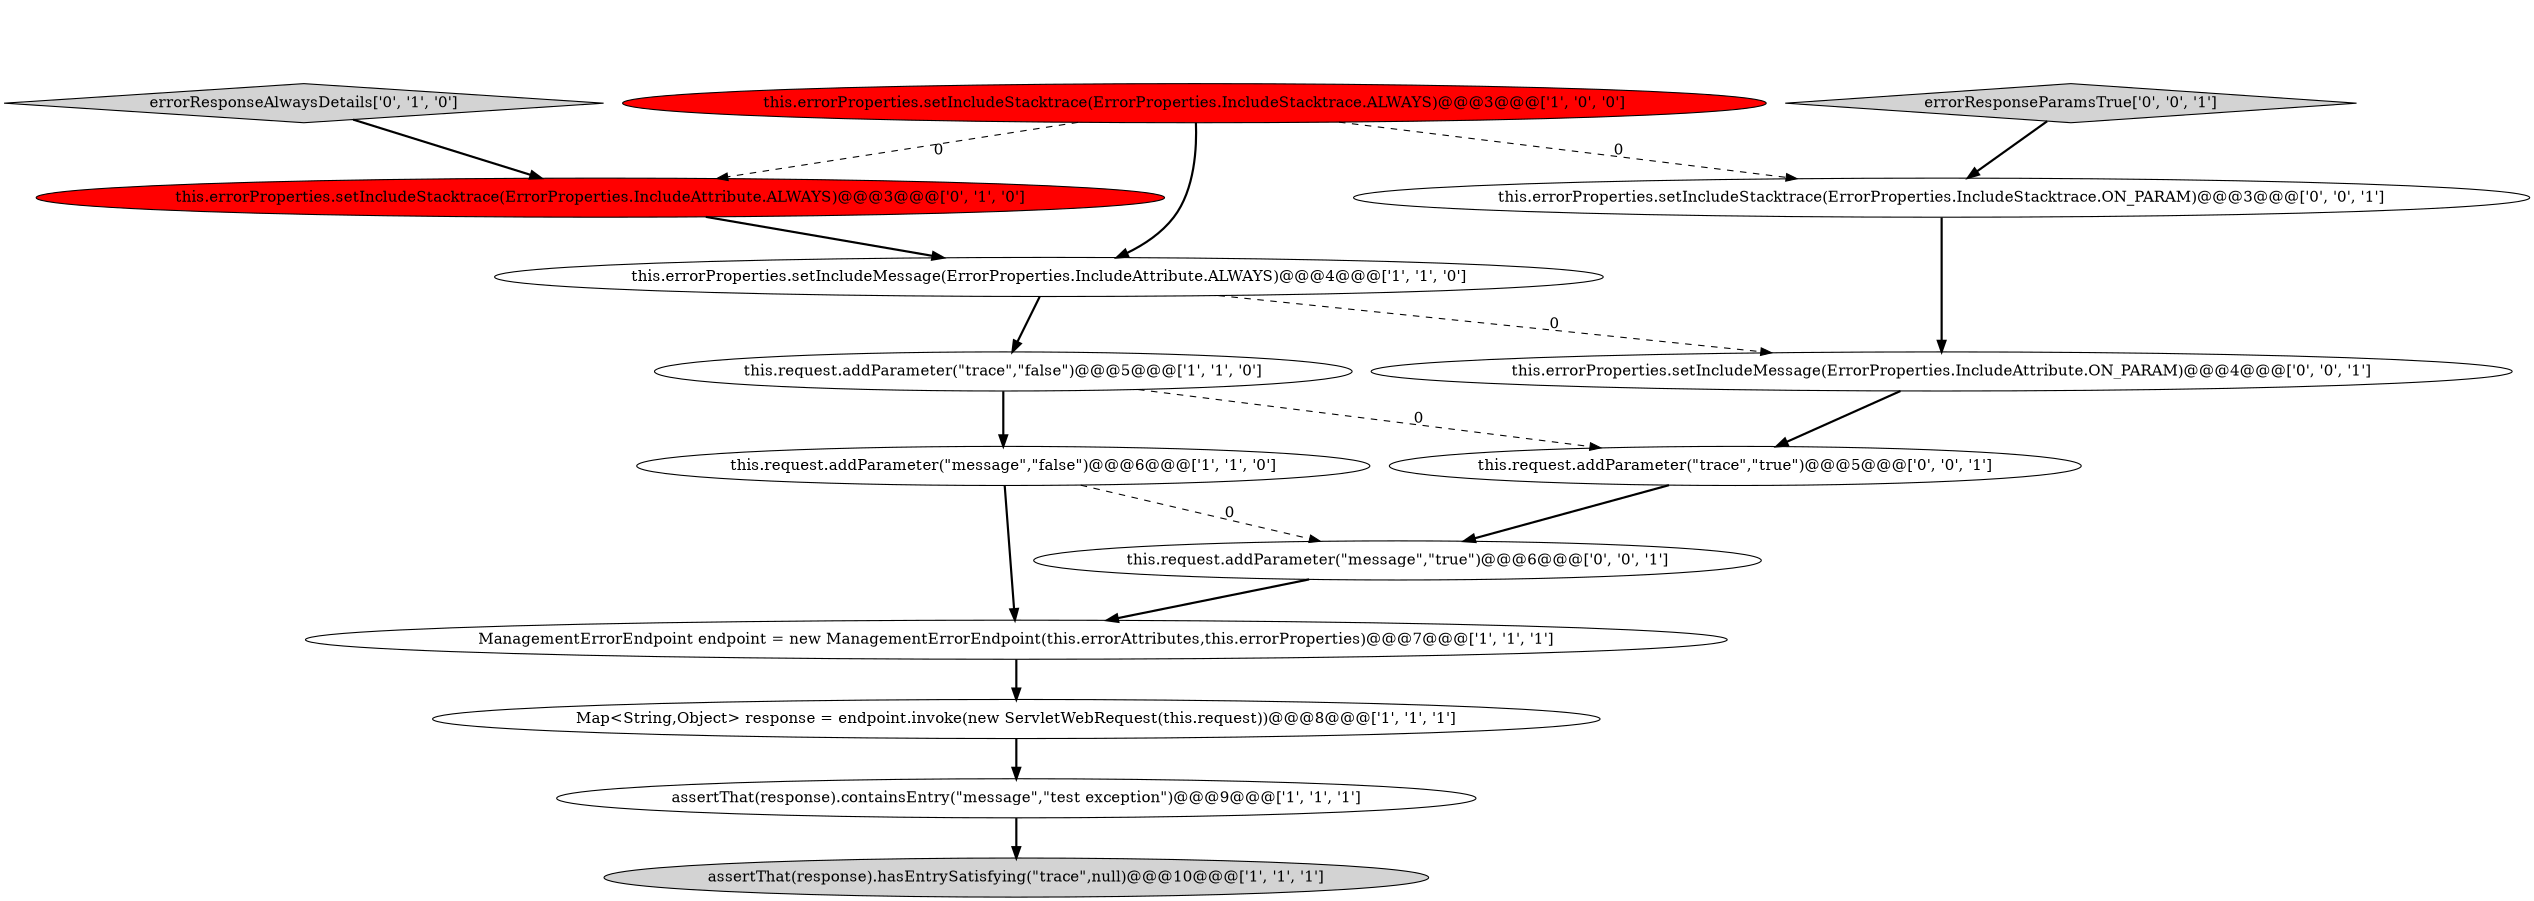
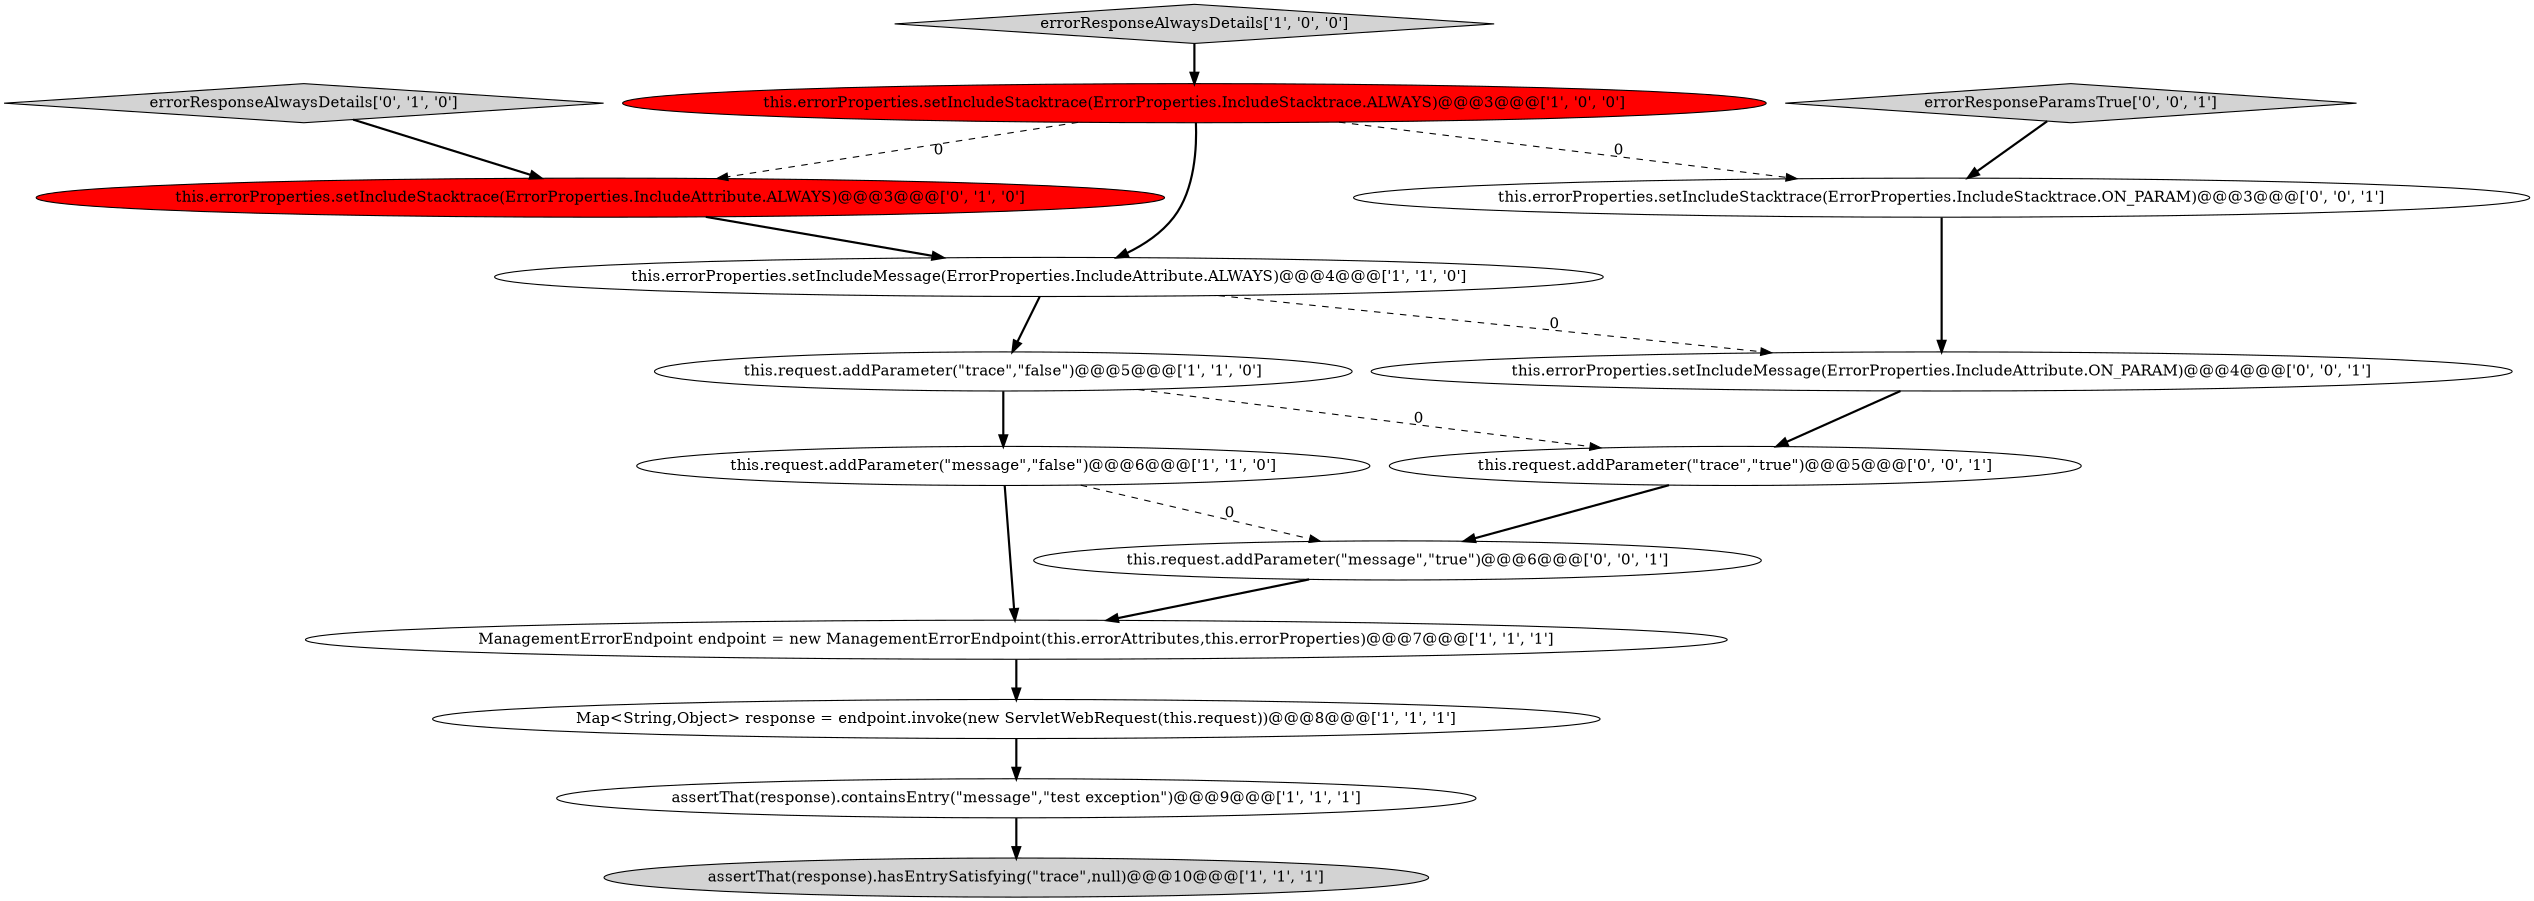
none -> (1194, 24)
